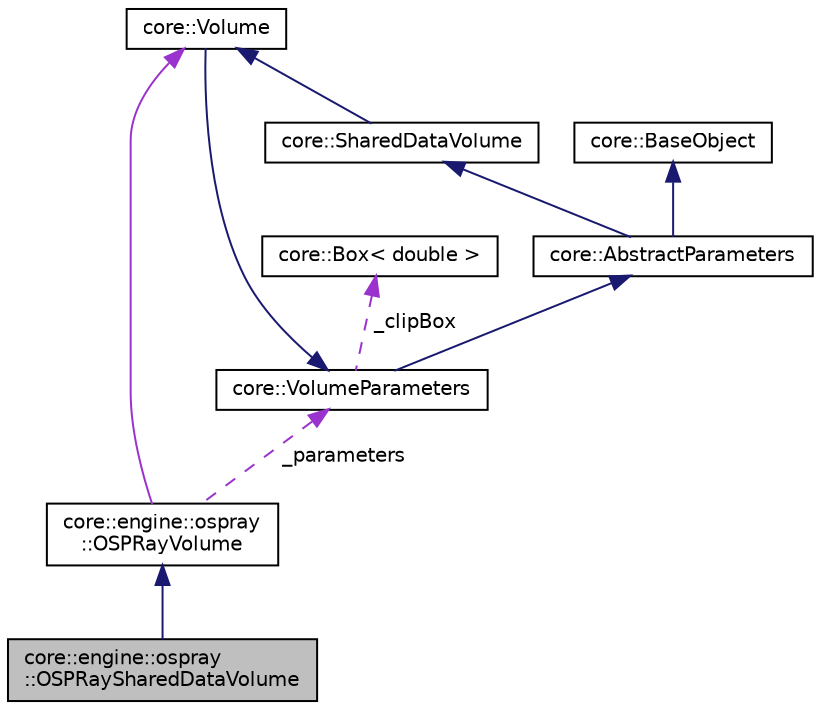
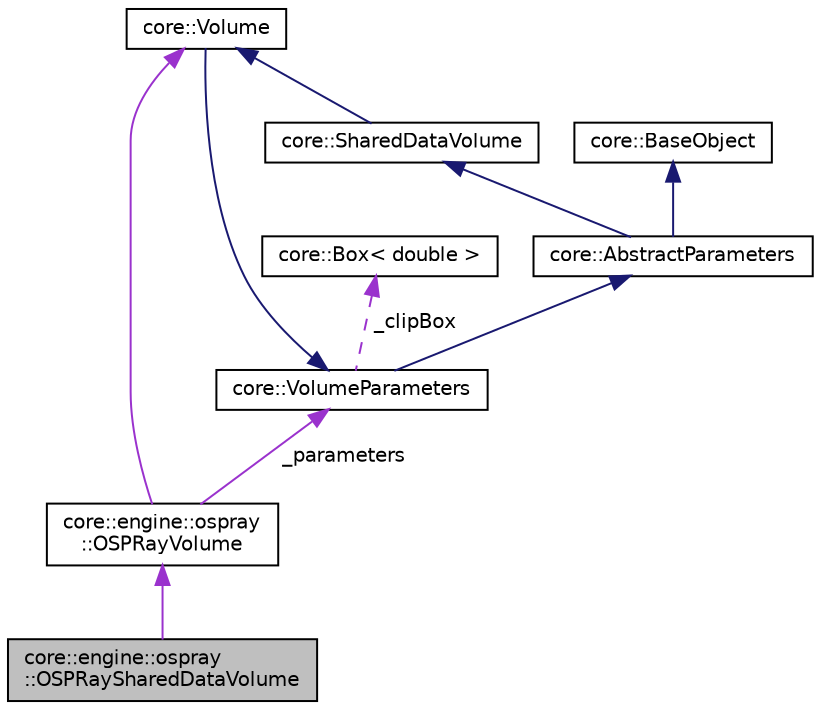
(256, 463) -> (256, 463)
(163, 612) -> (163, 612)
